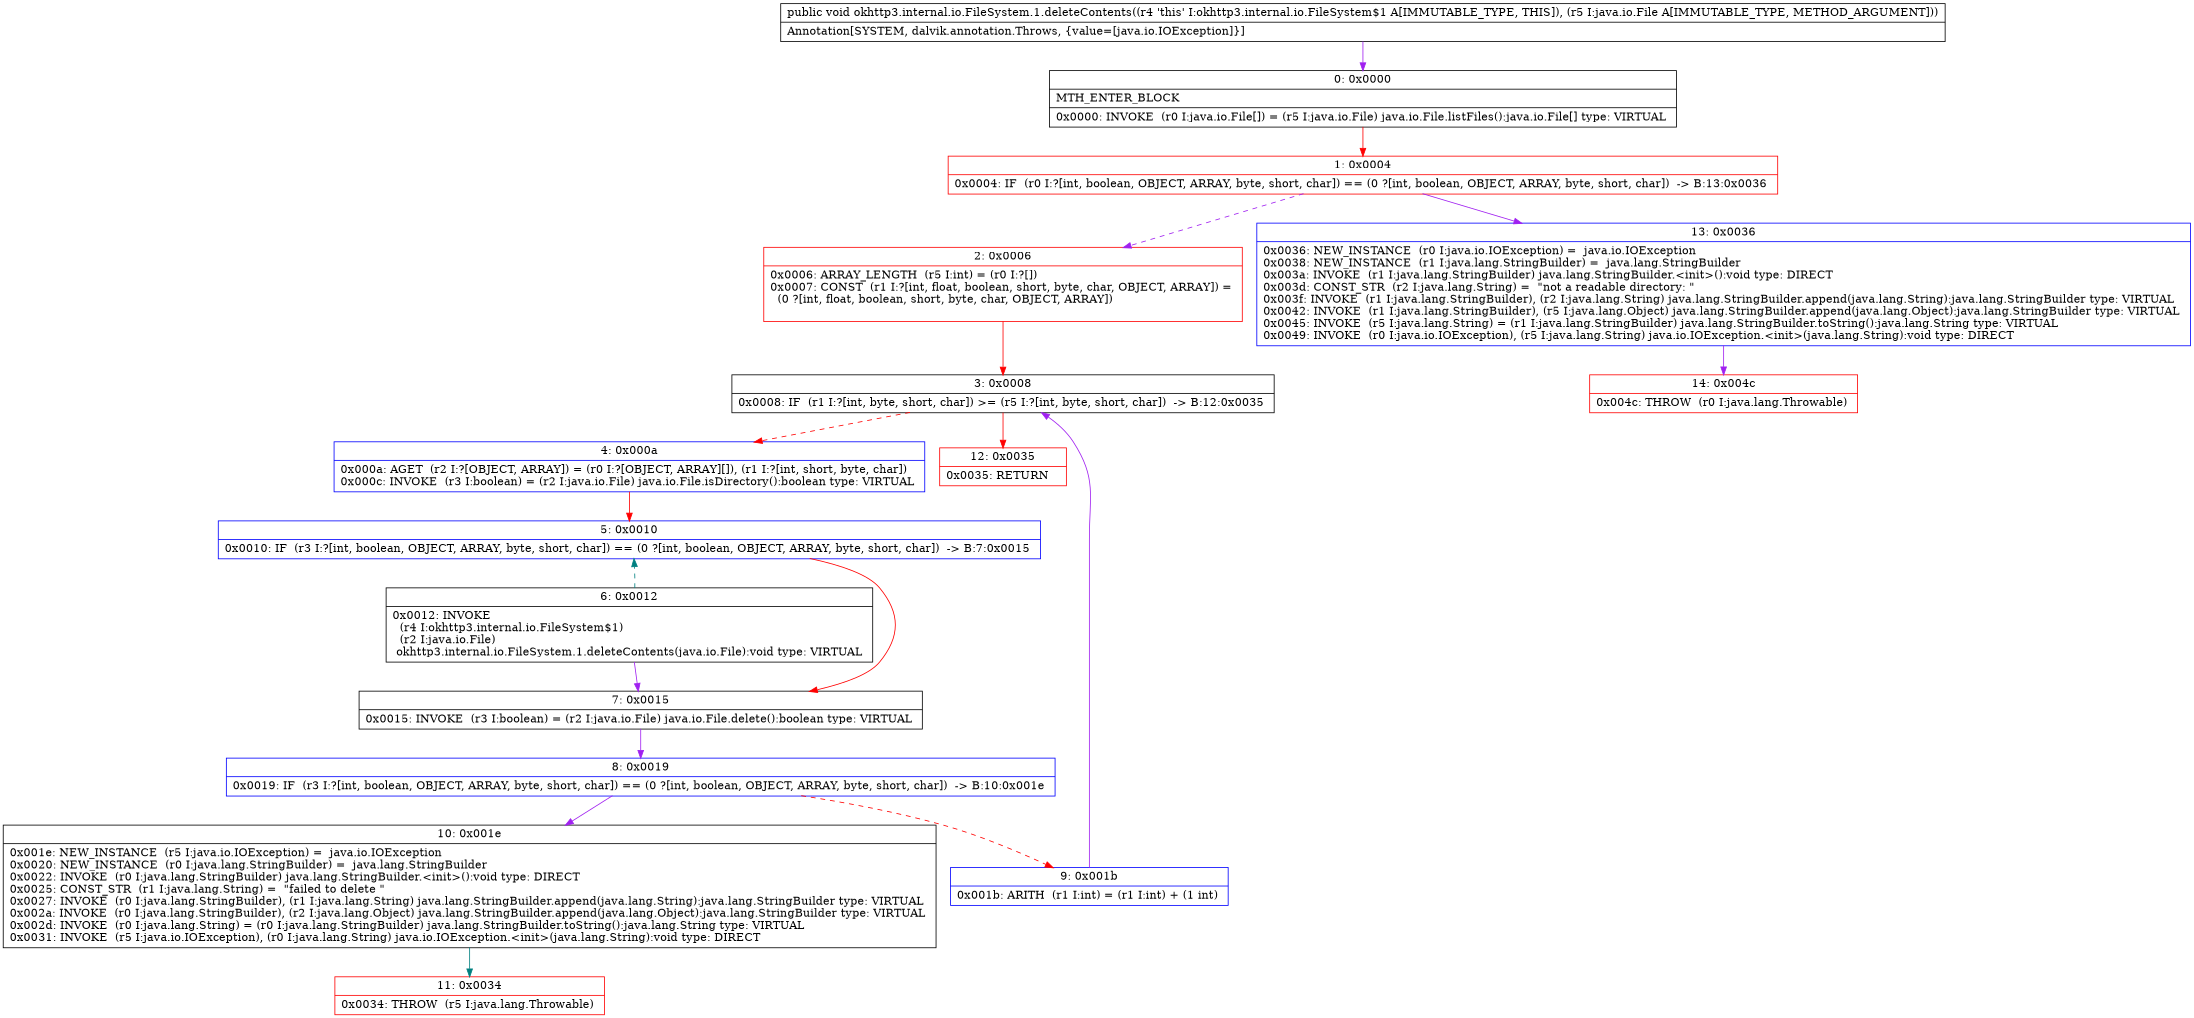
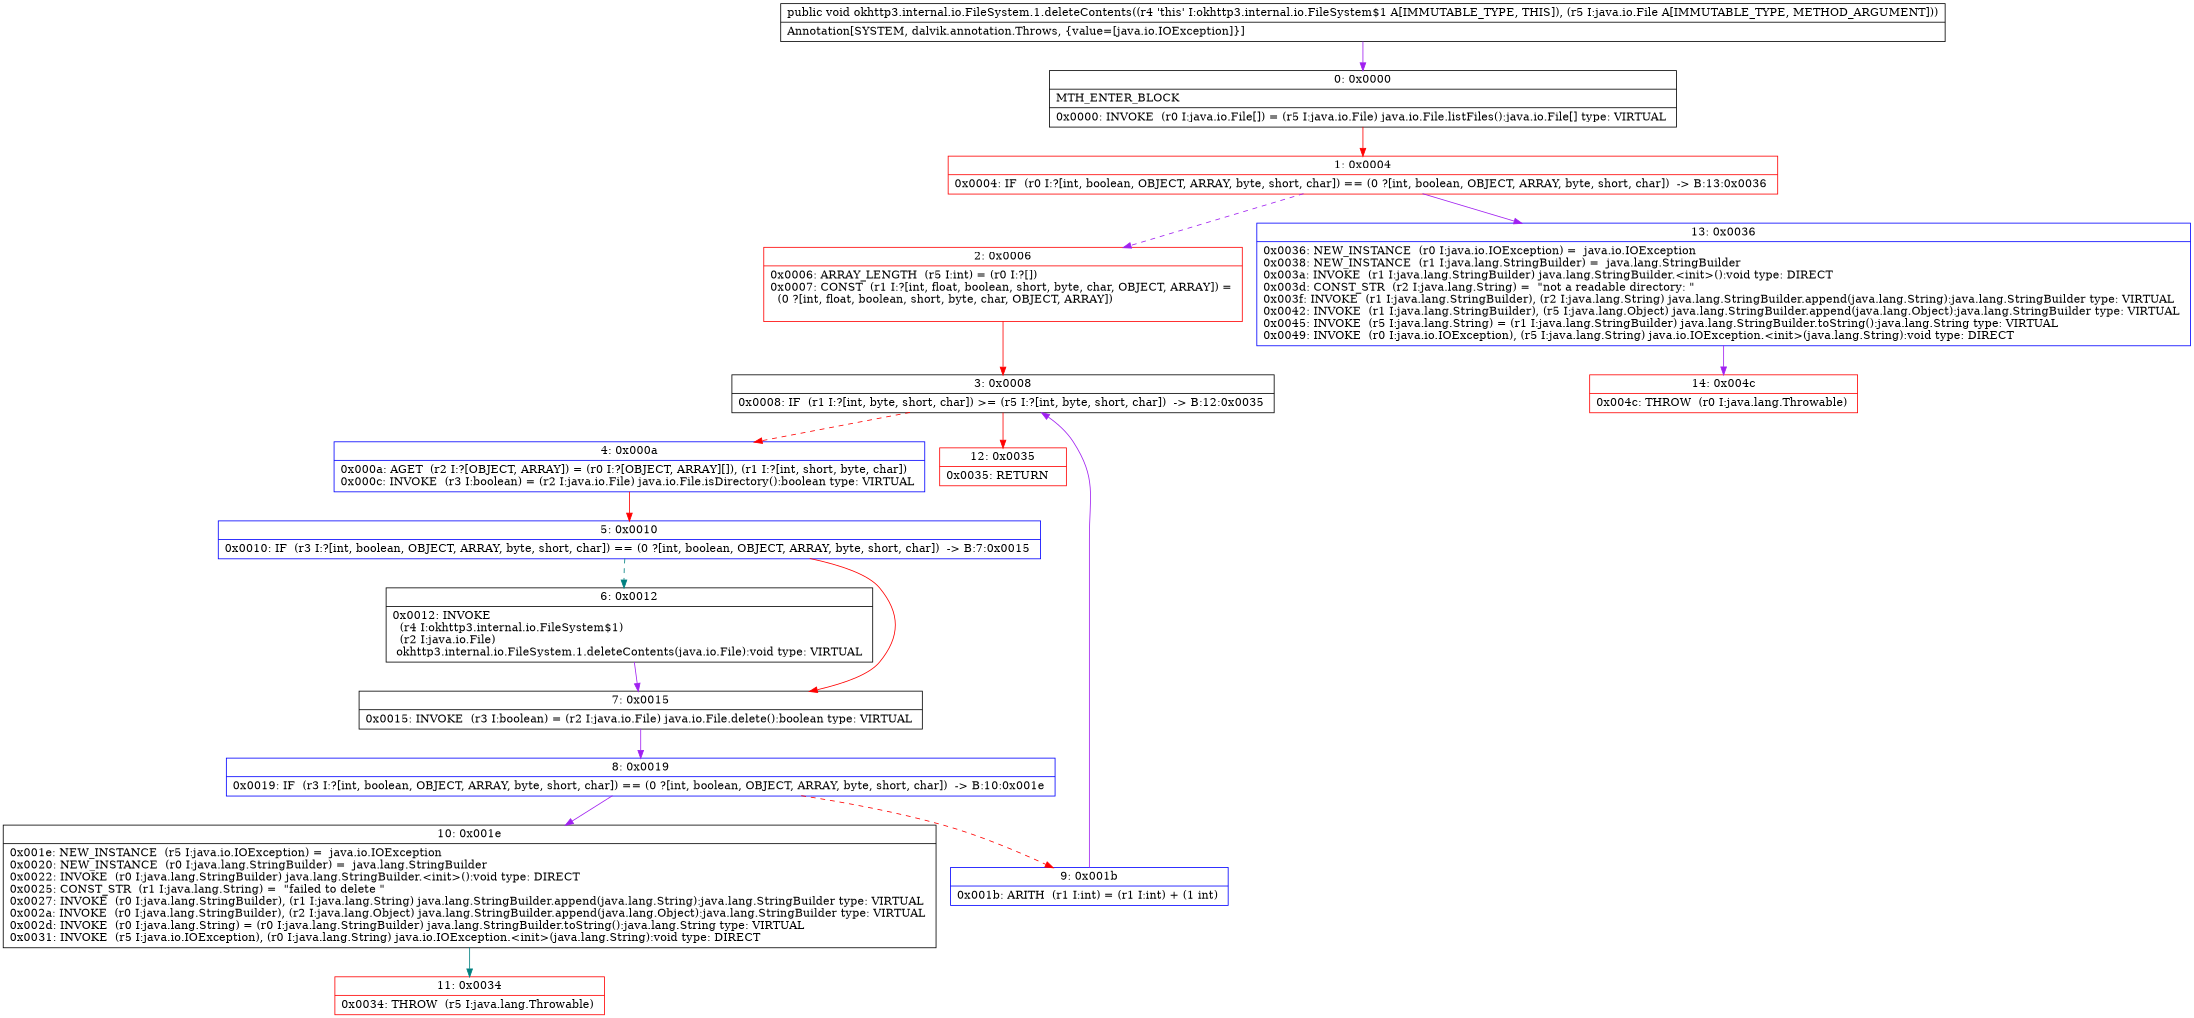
(635, 577) -> (624, 569)
